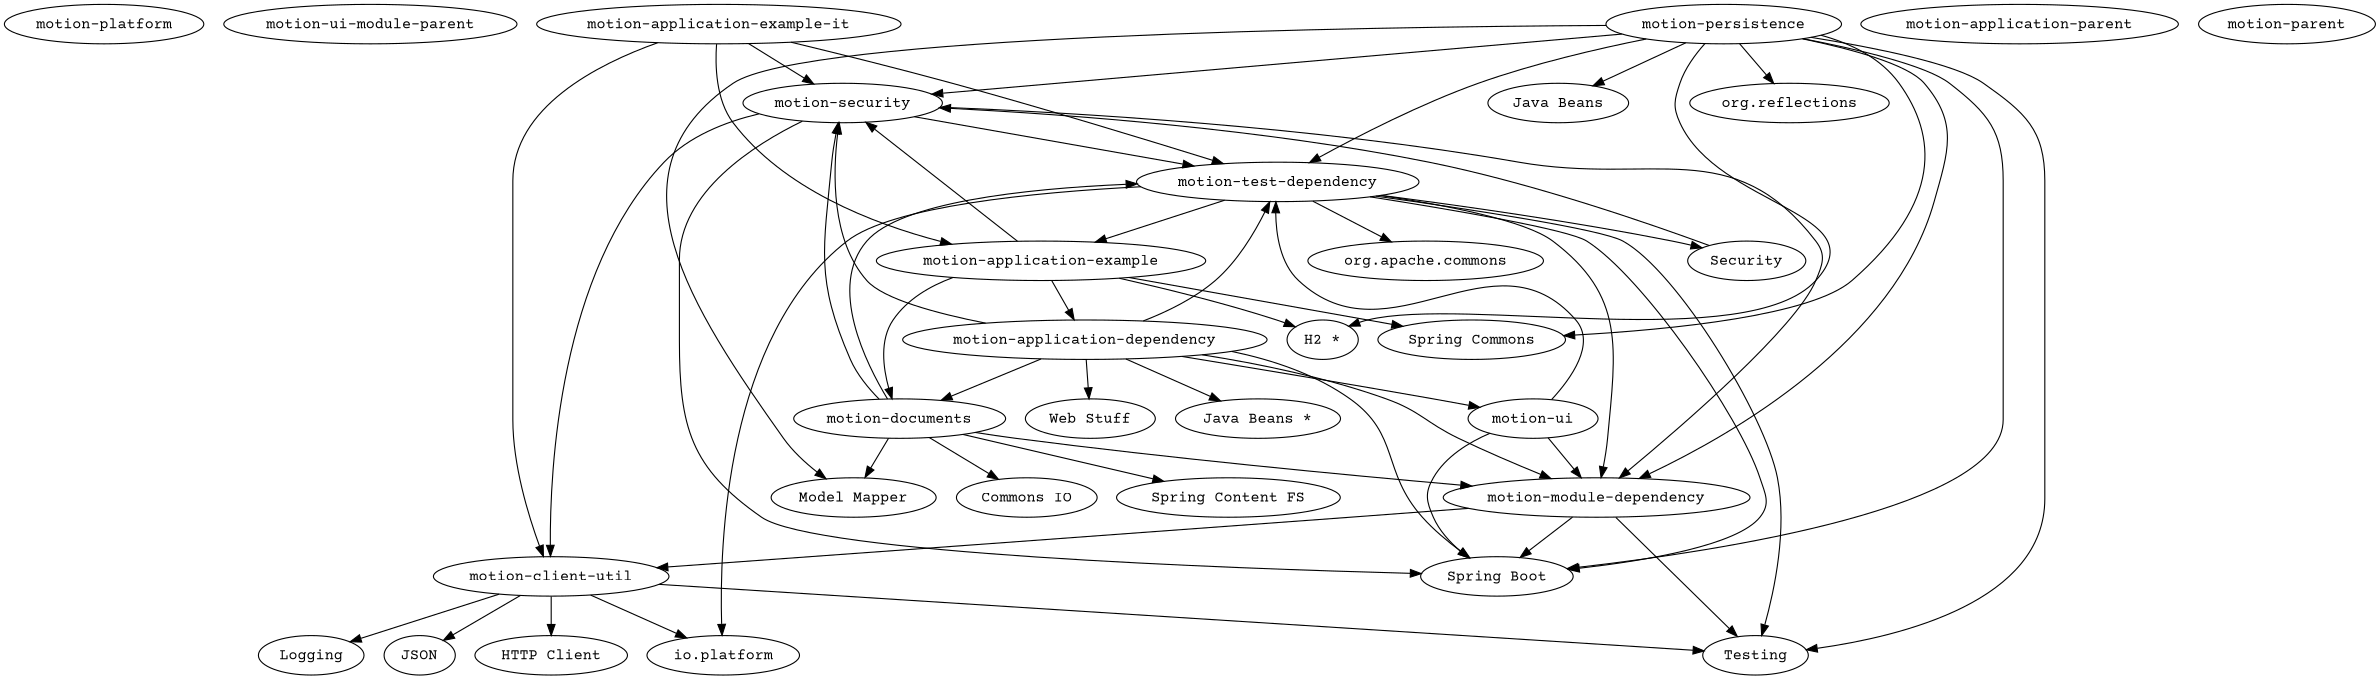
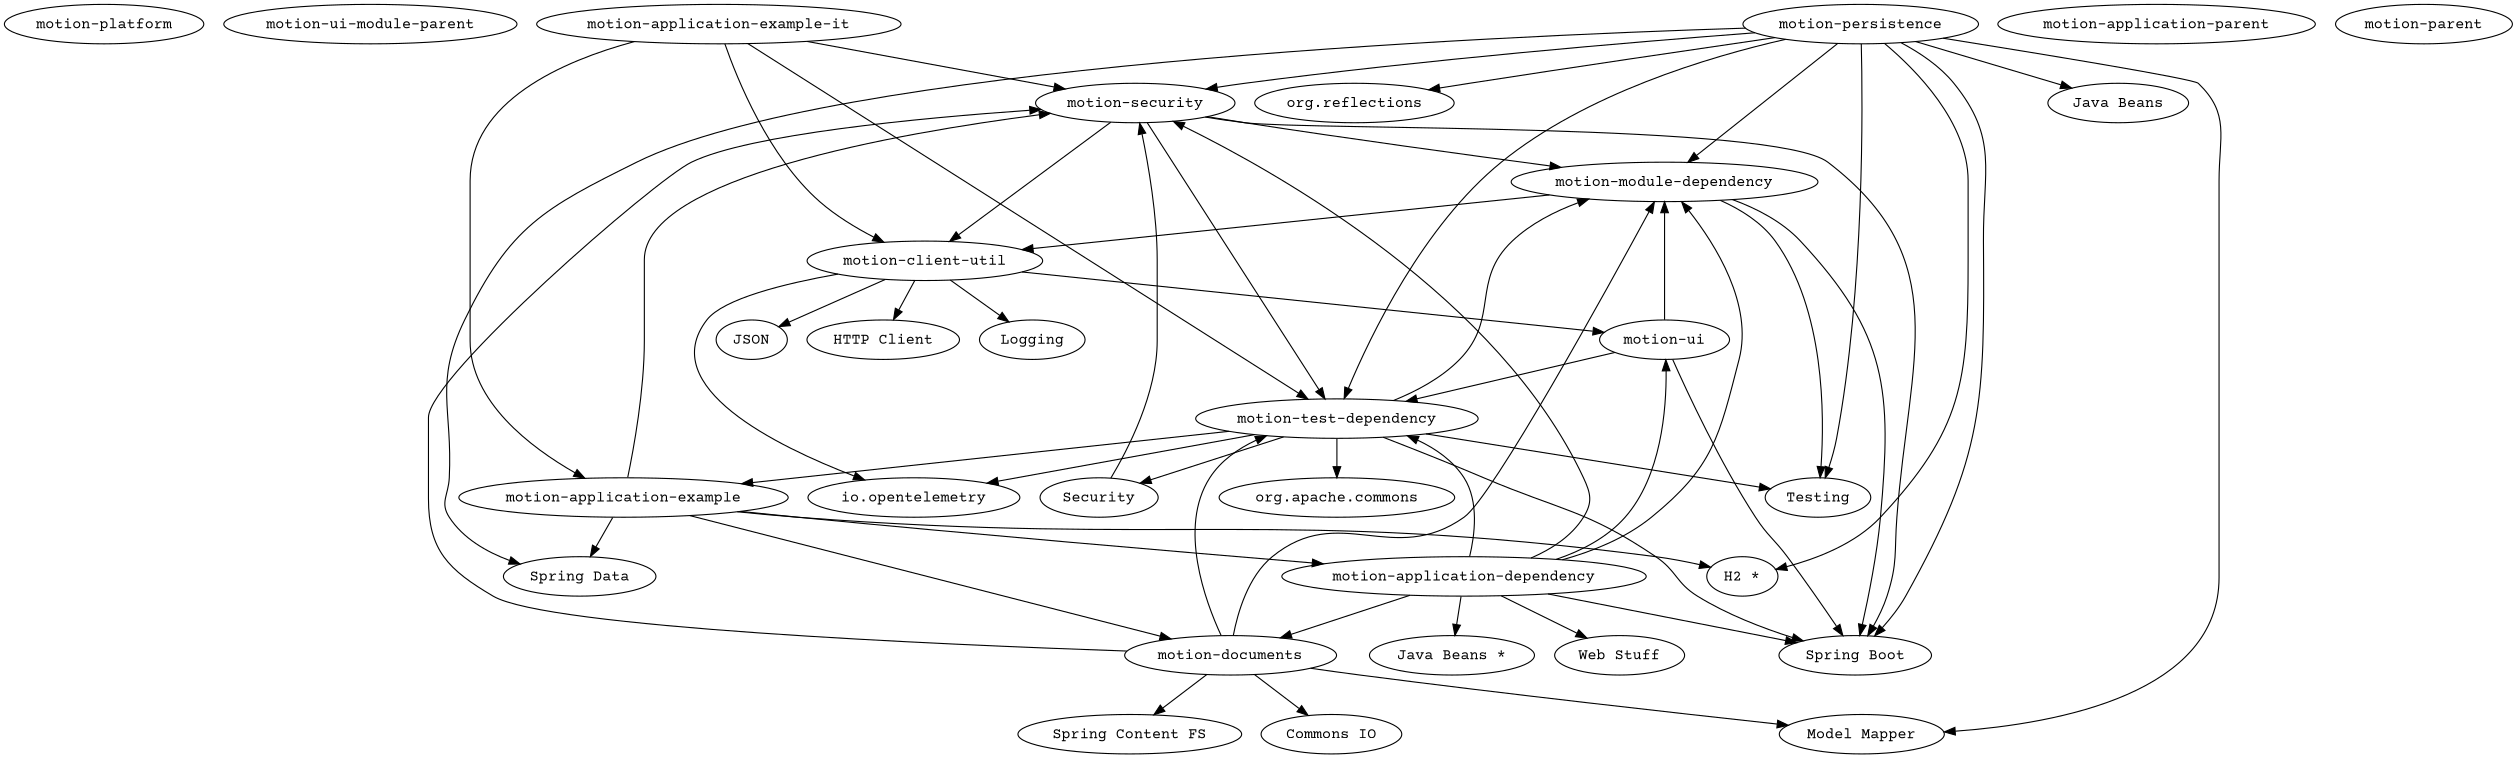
(1472, 340) -> (580, 576)
(1176, 617) -> (1307, 302)
(723, 655) -> (914, 498)
